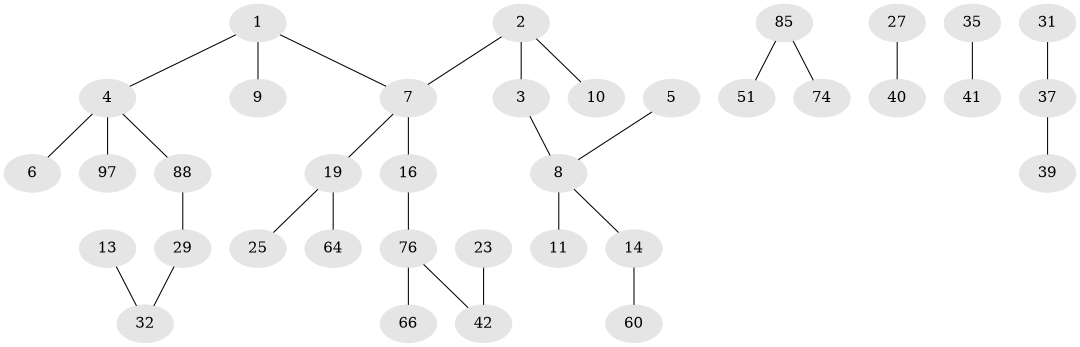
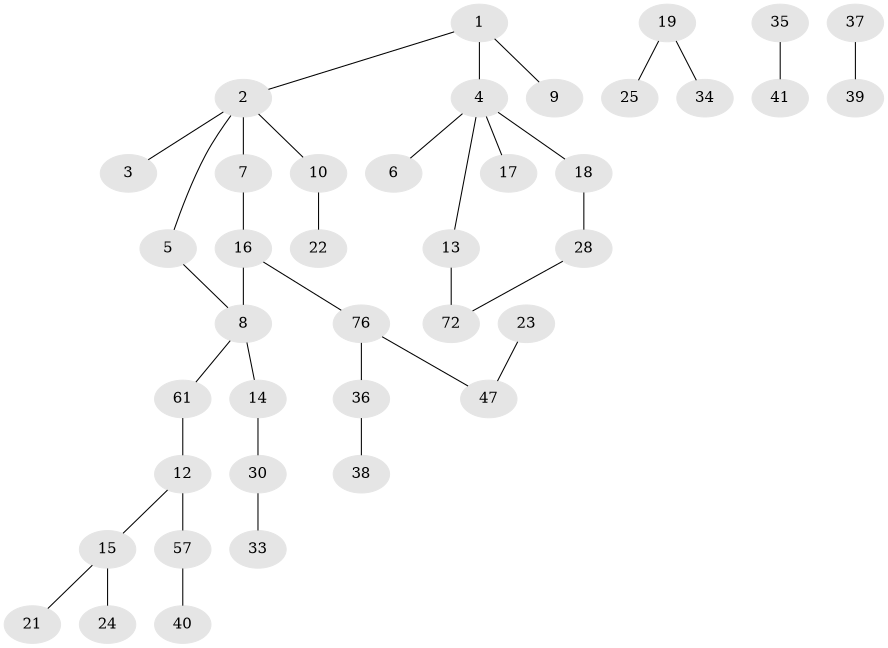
(784, 23) -> (108, 549)
(897, 23) -> (183, 549)
(1048, 23) -> none
(333, 61) -> (361, 61)
(747, 98) -> (32, 625)
(822, 98) -> (108, 625)
(371, 136) -> none
(540, 136) -> (243, 286)
none -> (198, 170)
(108, 173) -> (509, 173)
(183, 173) -> (584, 173)
none -> (465, 173)
(183, 249) -> (584, 249)
none -> (319, 249)
(333, 249) -> (705, 98)
(559, 249) -> (183, 399)
(145, 324) -> (451, 324)
(408, 324) -> (361, 399)
(484, 324) -> (489, 399)
(634, 324) -> (258, 474)
none -> (183, 474)
none -> (361, 474)
none -> (258, 549)
